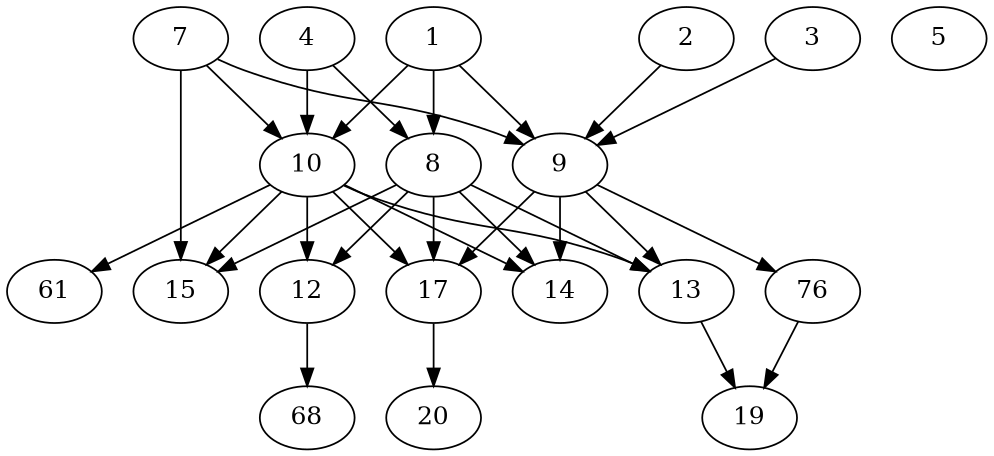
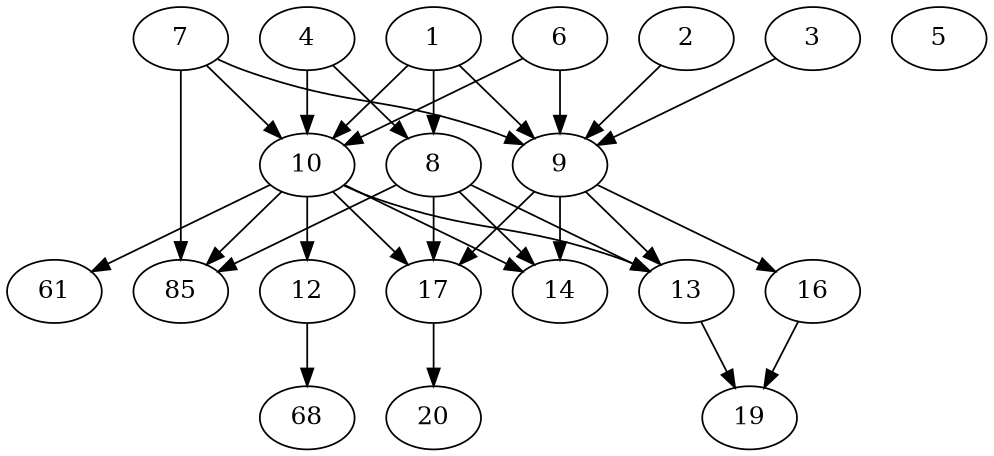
none -> (560, 39)
(378, 220) -> none
(181, 291) -> (181, 291)
(813, 291) -> (813, 291)
